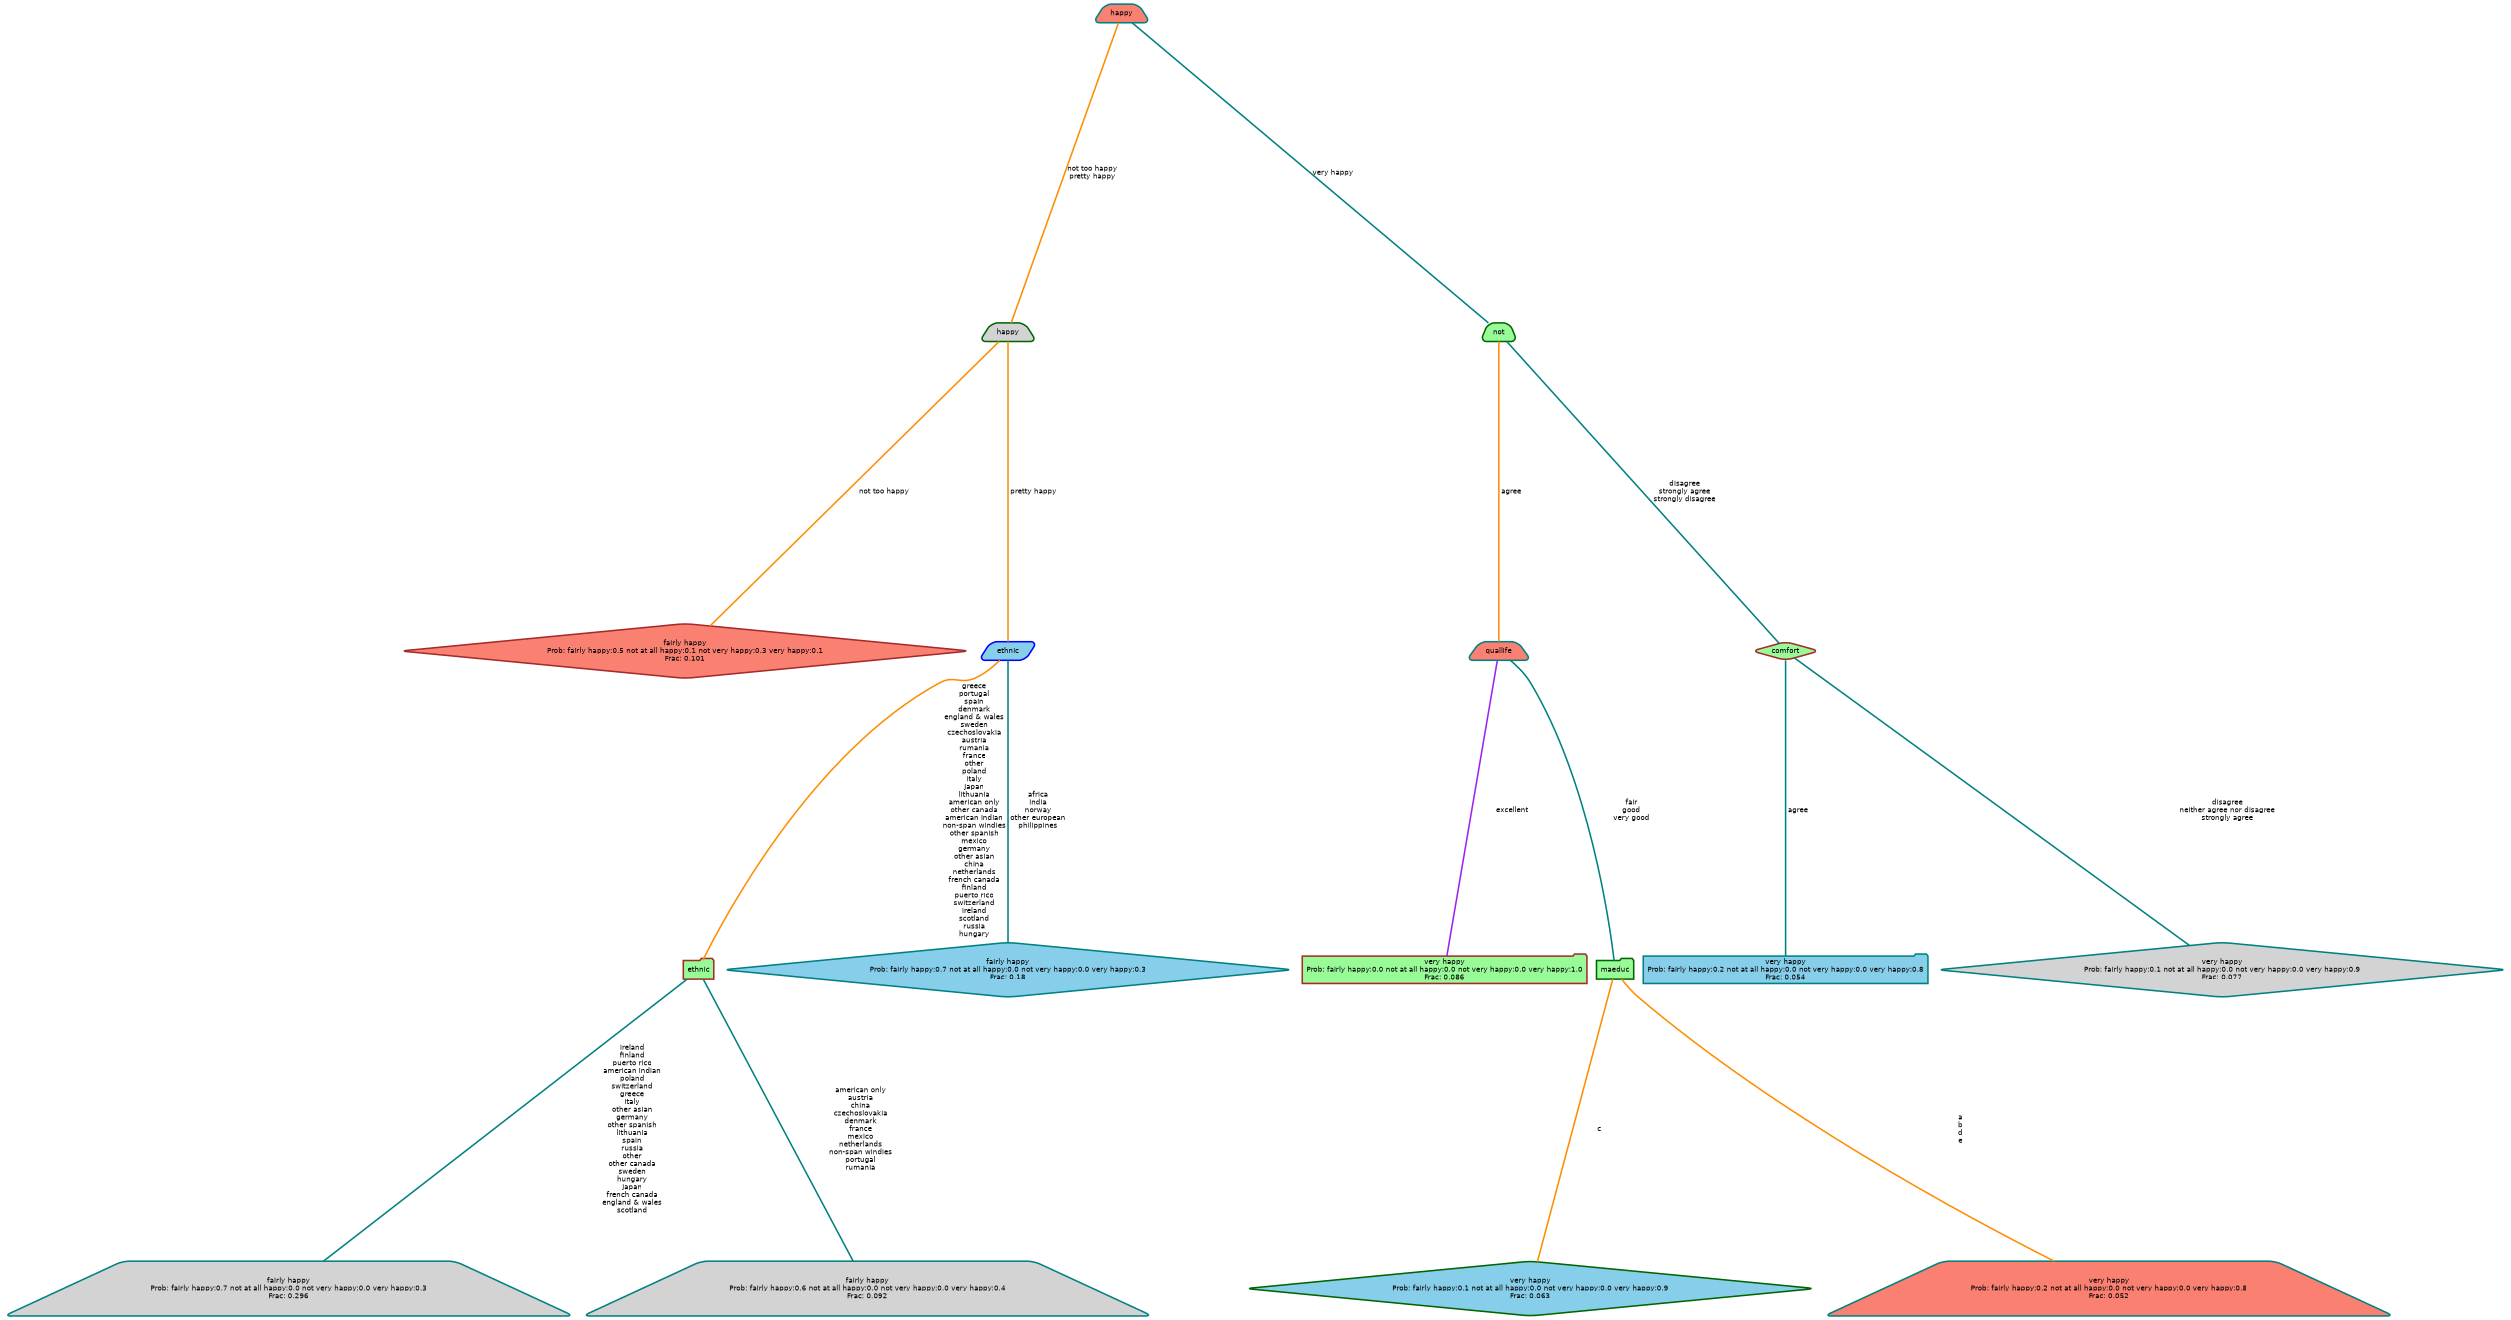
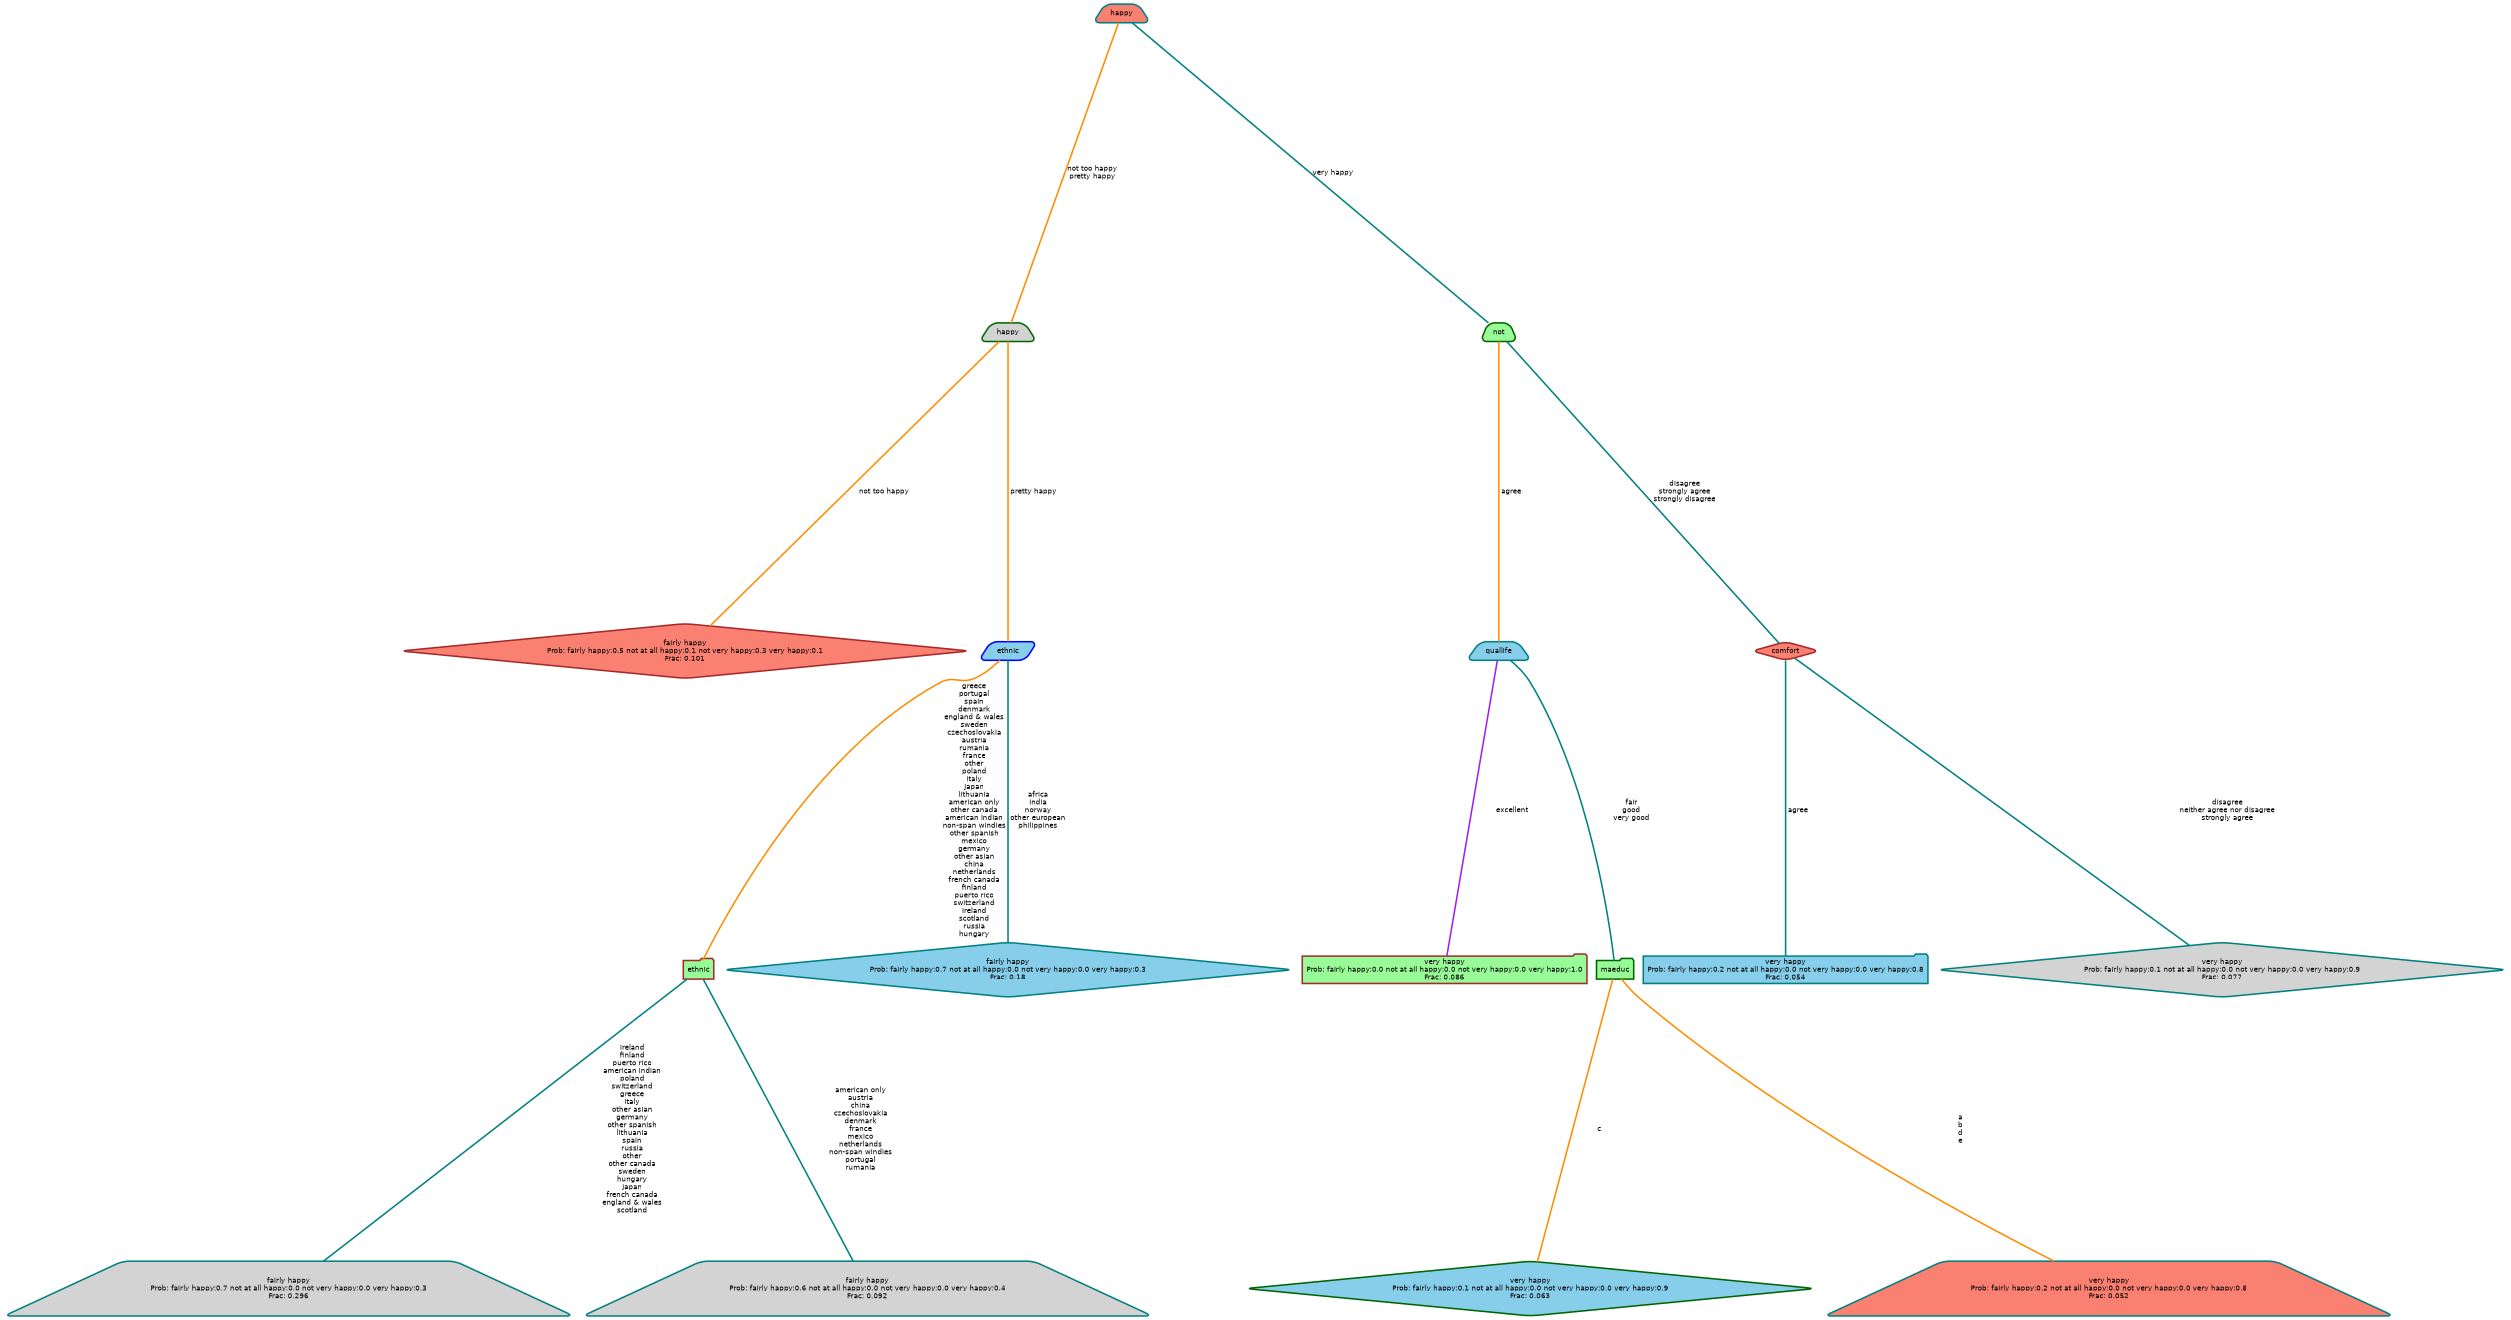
(1499, 651) -> (1499, 651)
(1786, 651) -> (1786, 651)
